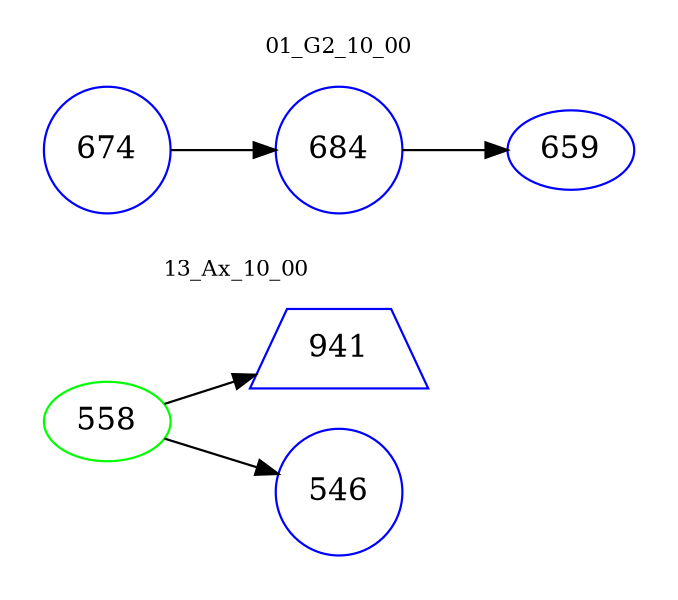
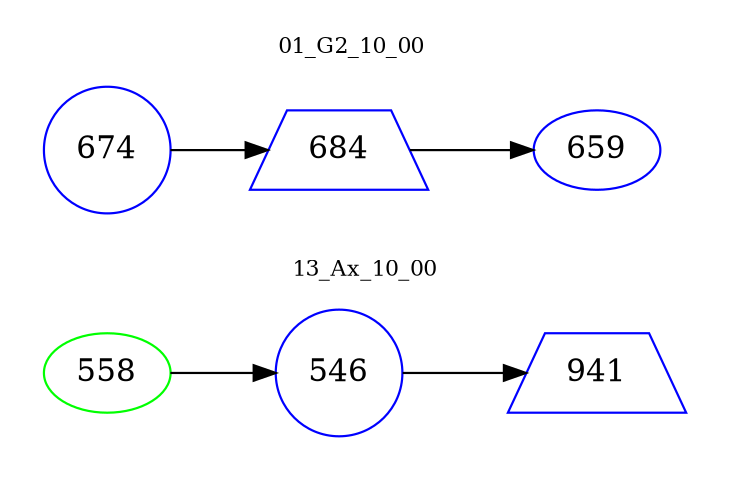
(339, 150) -> (339, 150)
(199, 393) -> (453, 373)
